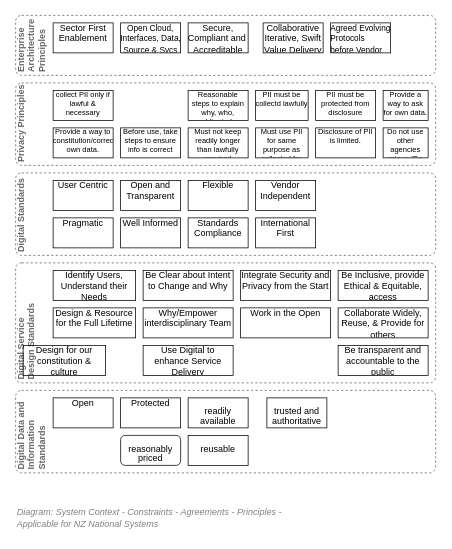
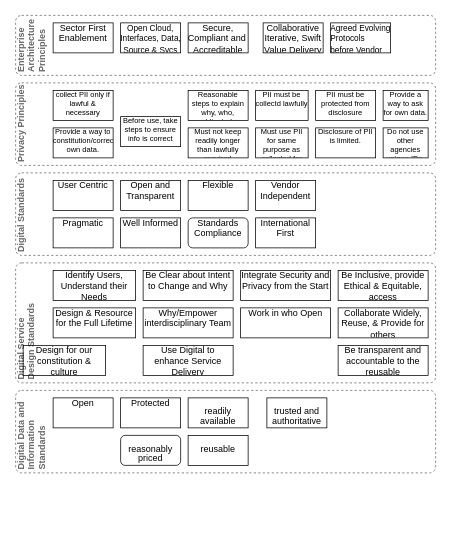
(150, 143) -> (150, 132)
(218, 233) -> (218, 233)
(285, 308) -> (285, 308)
(383, 345) -> (383, 345)
(225, 518) -> none
